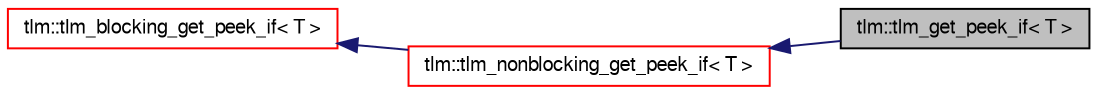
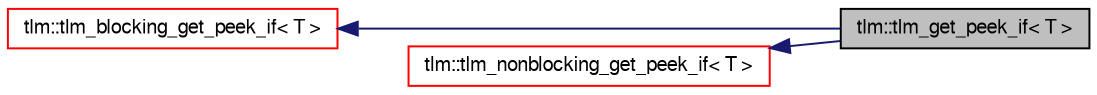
(383, 48) -> (600, 29)
